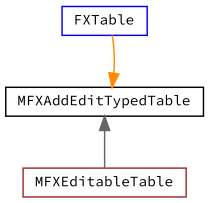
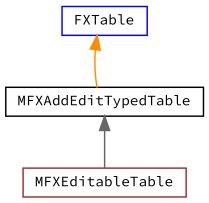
(114, 54) -> (95, 69)
